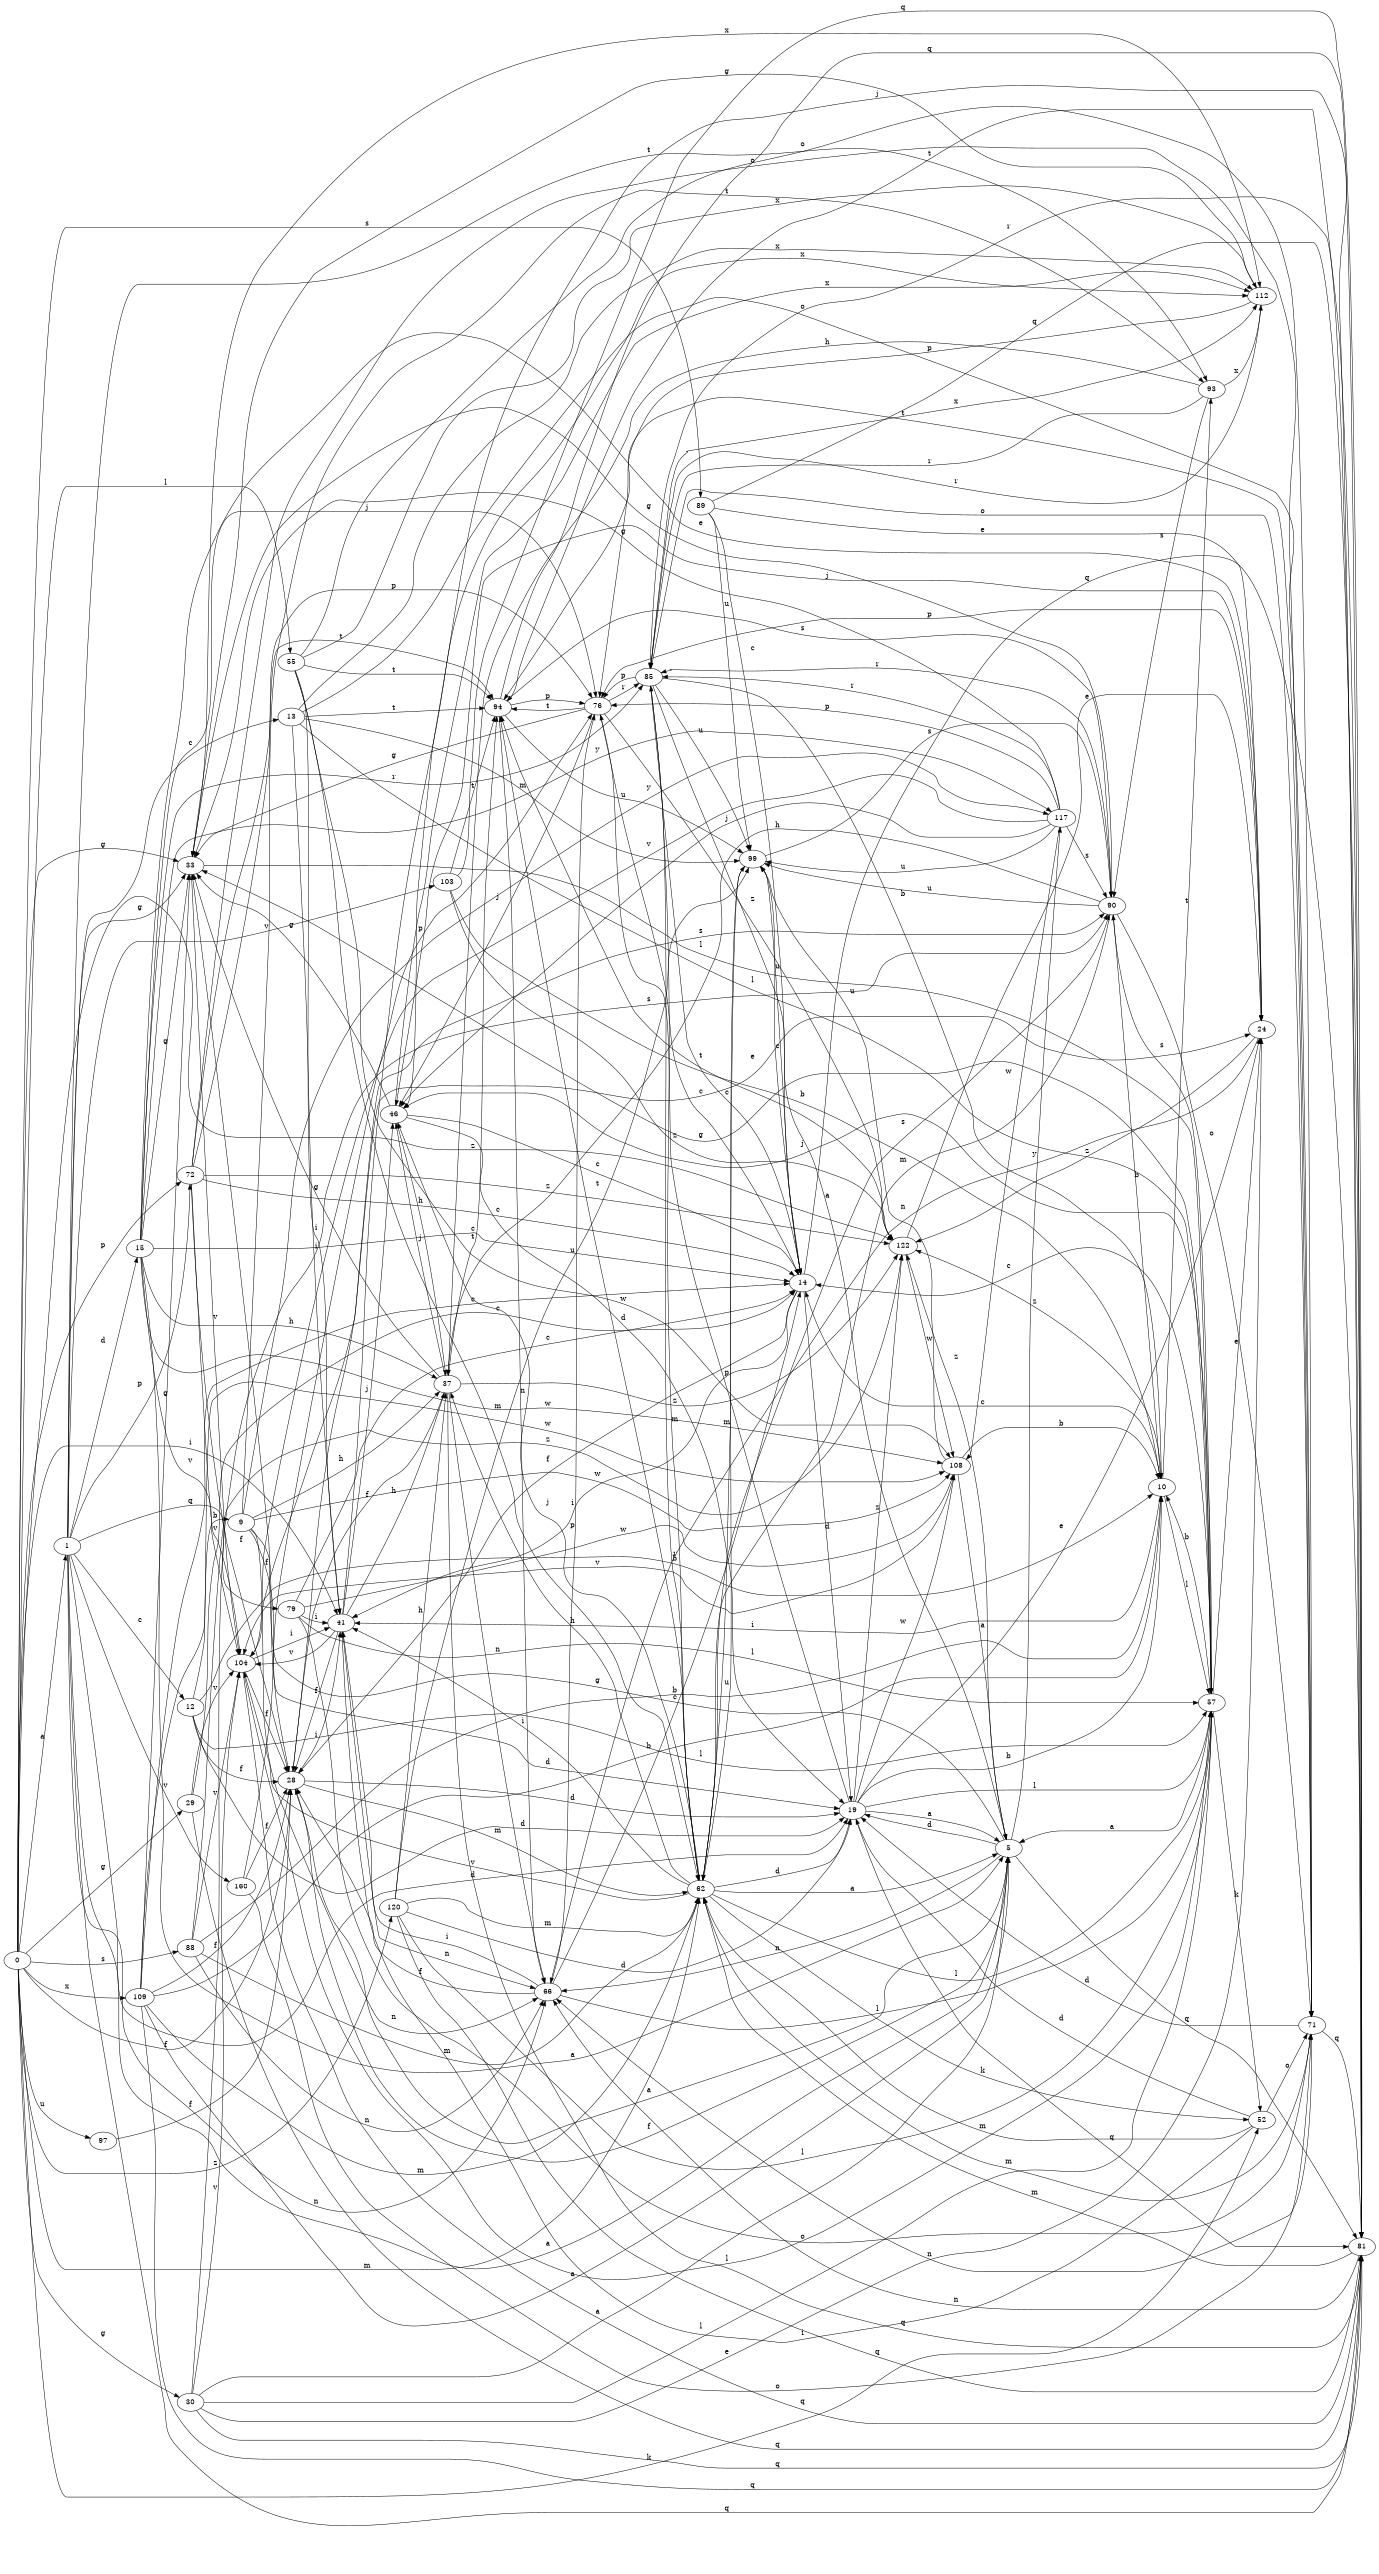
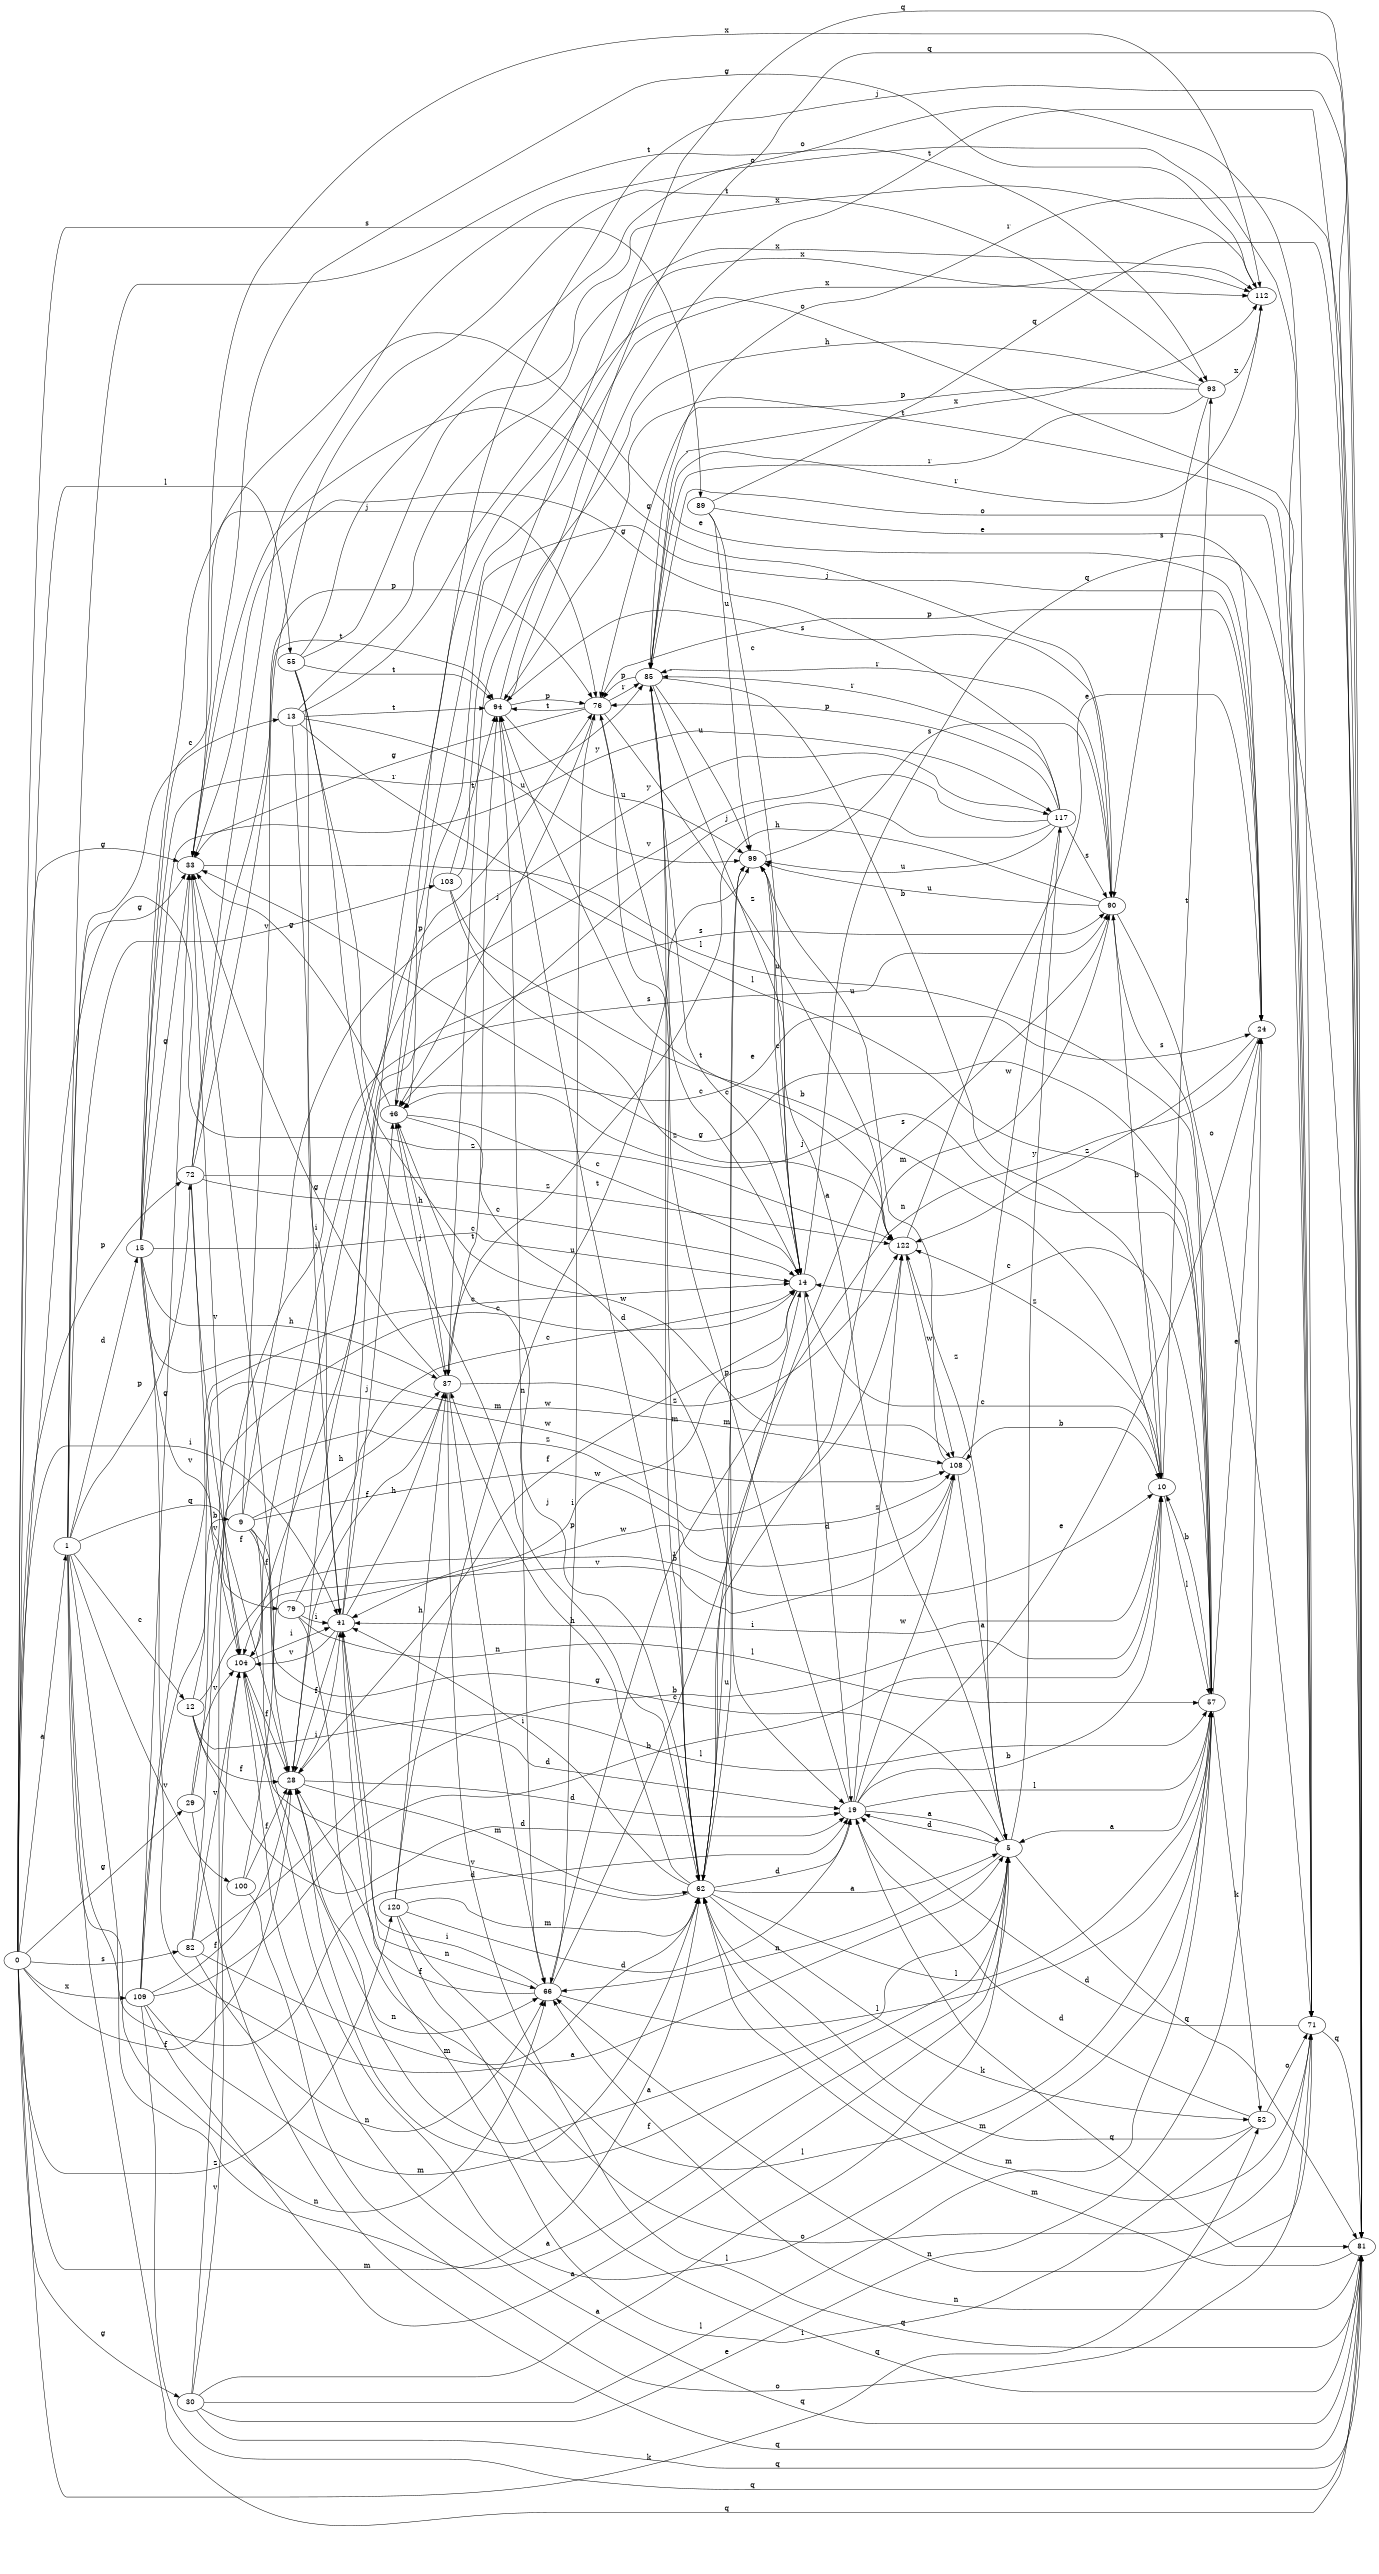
(803, 364) -> (777, 407)
(523, 786) -> (523, 786)
(241, 1887) -> (241, 1887)
(191, 1948) -> (191, 1948)
(103, 2141) -> none
